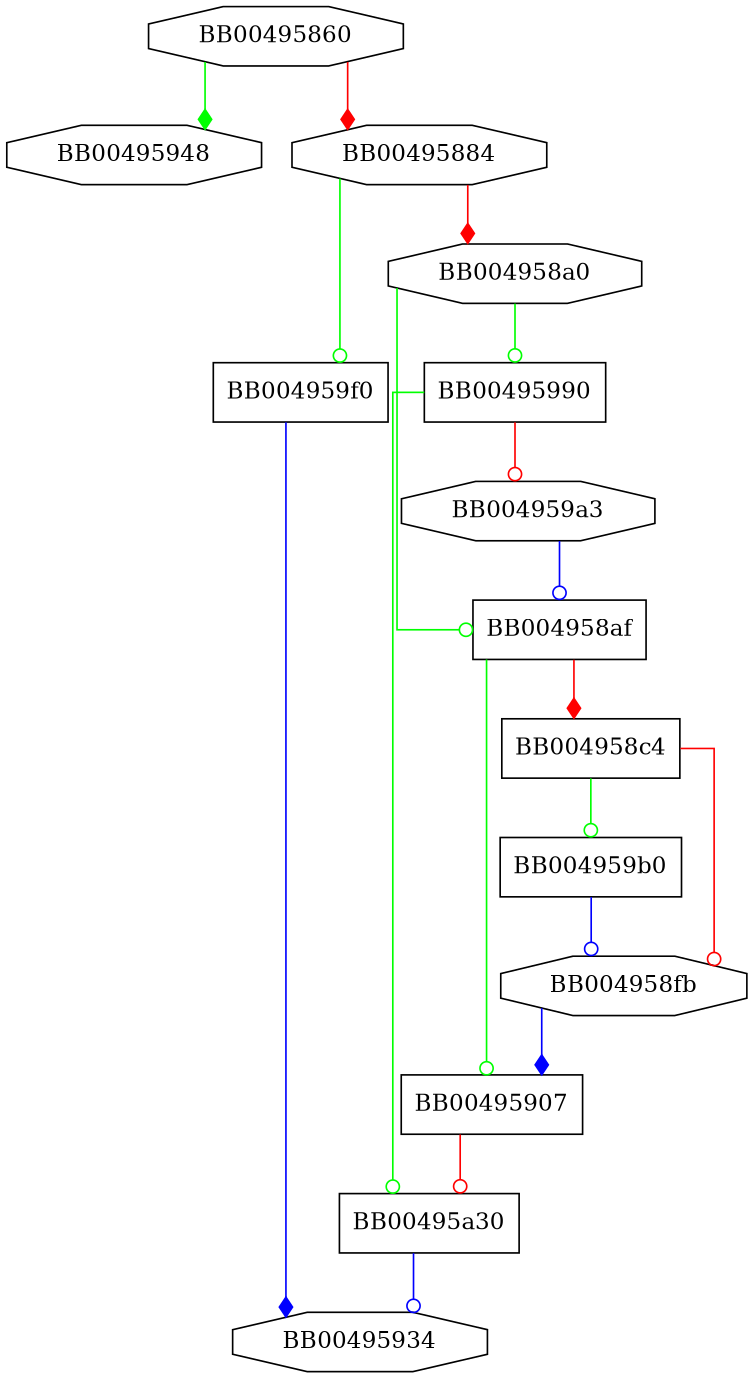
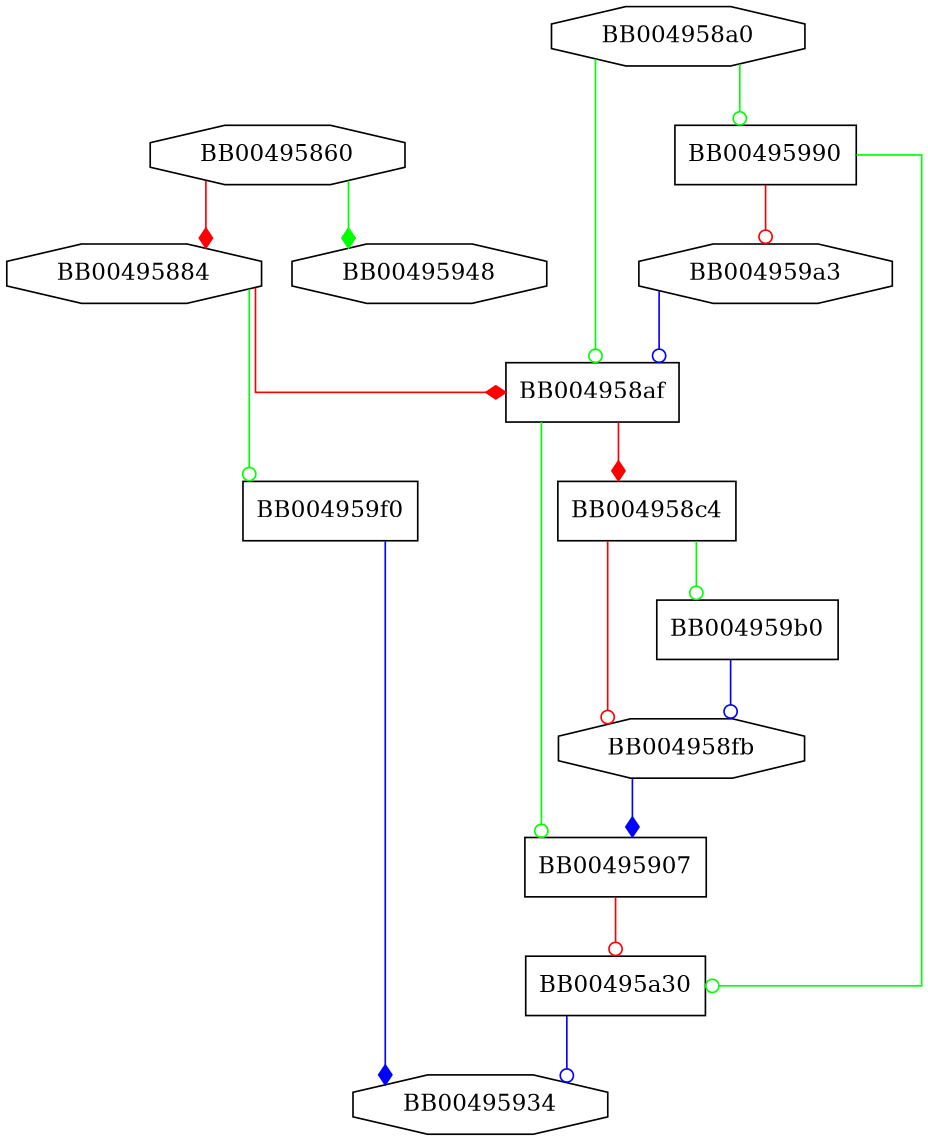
(468, 204) -> (318, 392)
